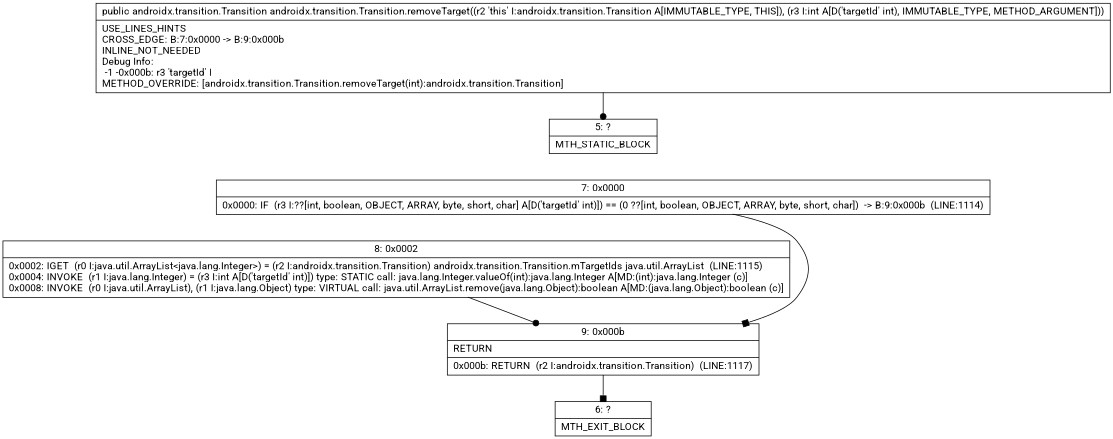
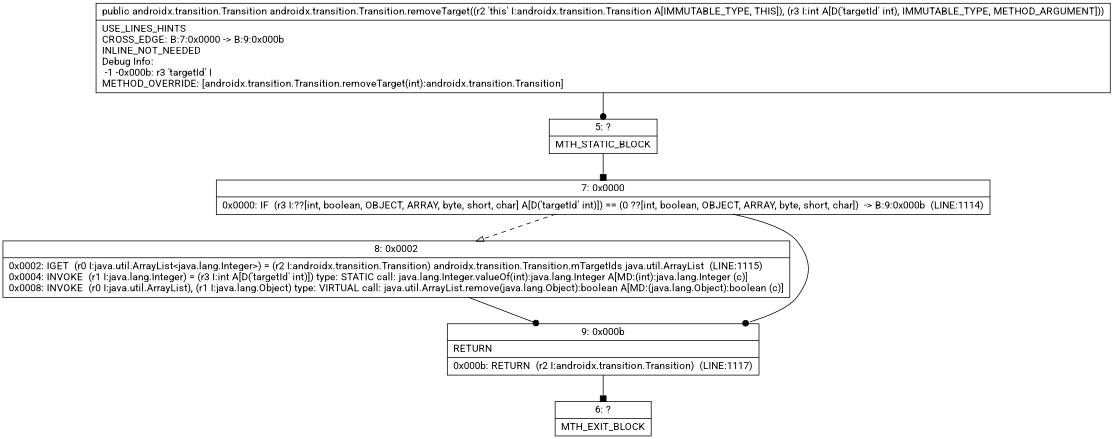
none -> (603, 163)
none -> (519, 226)
(807, 261) -> (807, 261)
